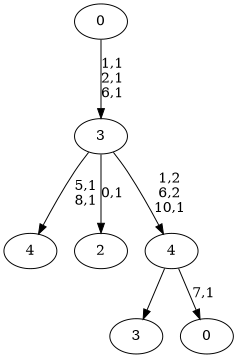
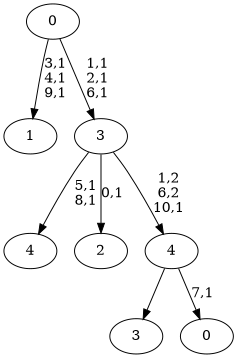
none -> (30, 136)
